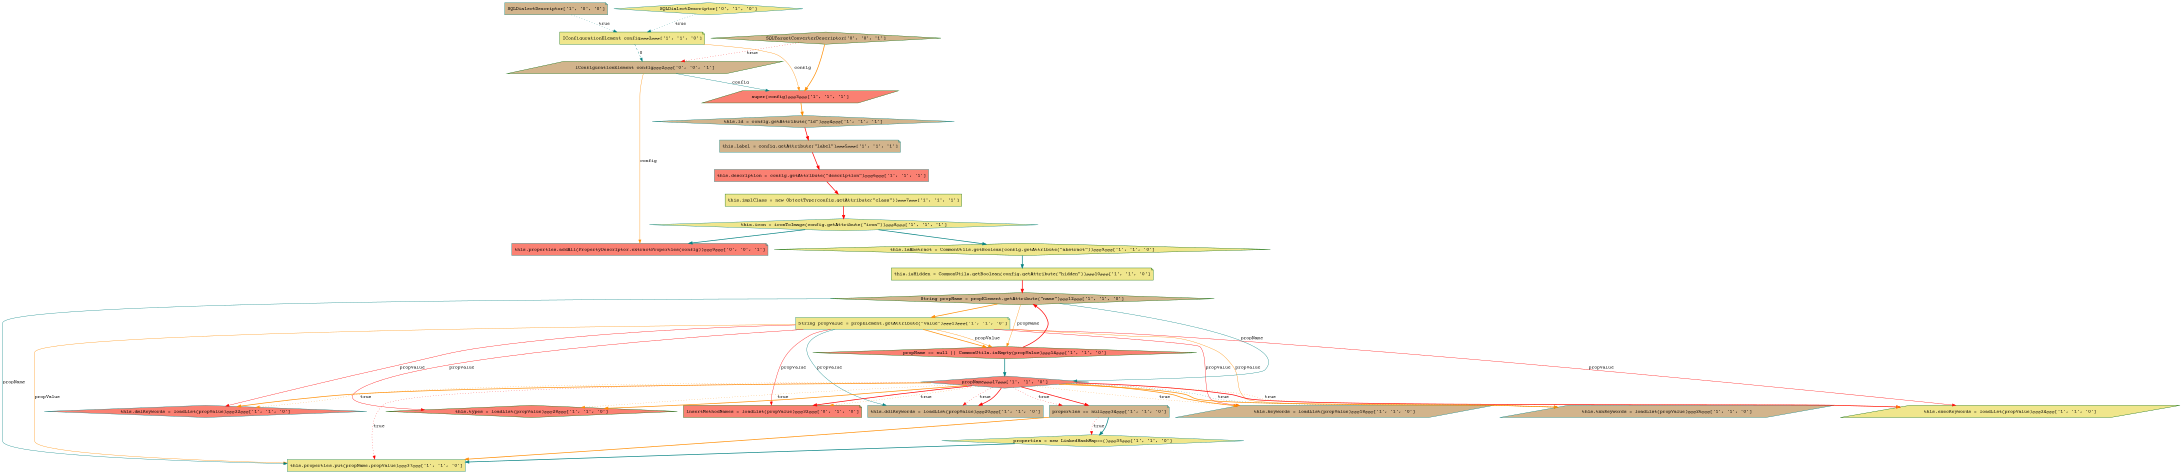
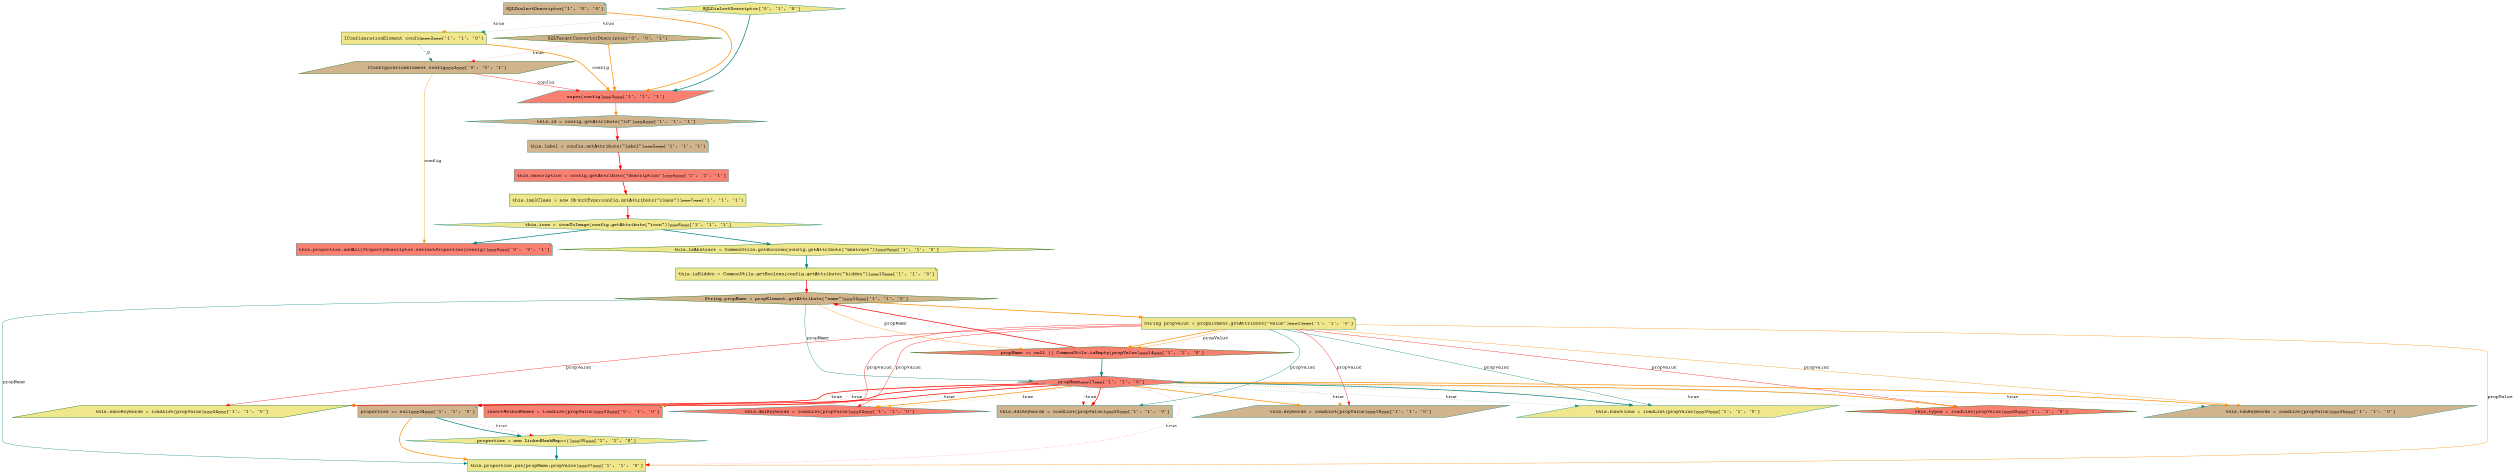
(593, 23) -> (486, 23)
none -> (722, 30)
(763, 51) -> (552, 54)
none -> (727, 66)
(721, 82) -> (525, 82)
(800, 97) -> (616, 97)
none -> (1678, 411)
